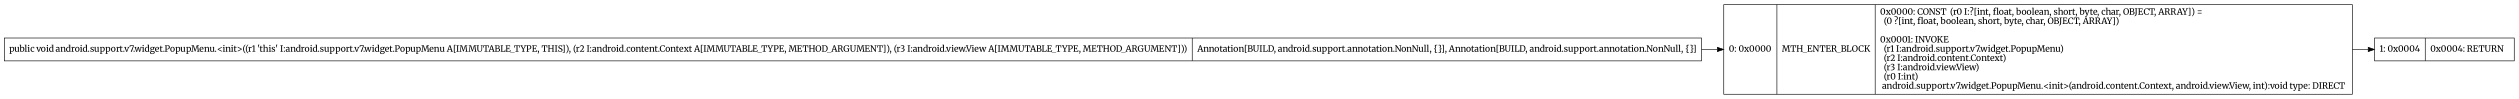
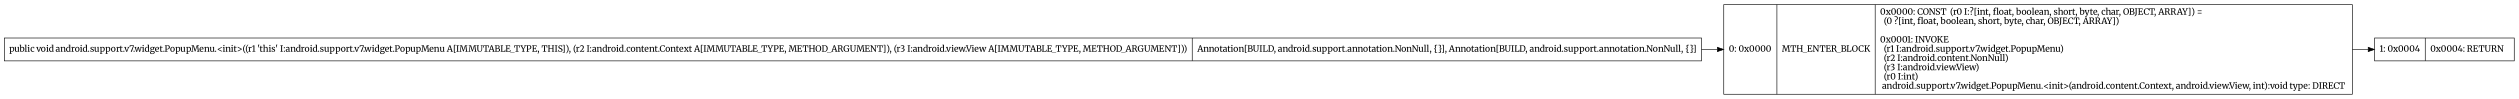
(1943, 58) -> (1944, 58)
